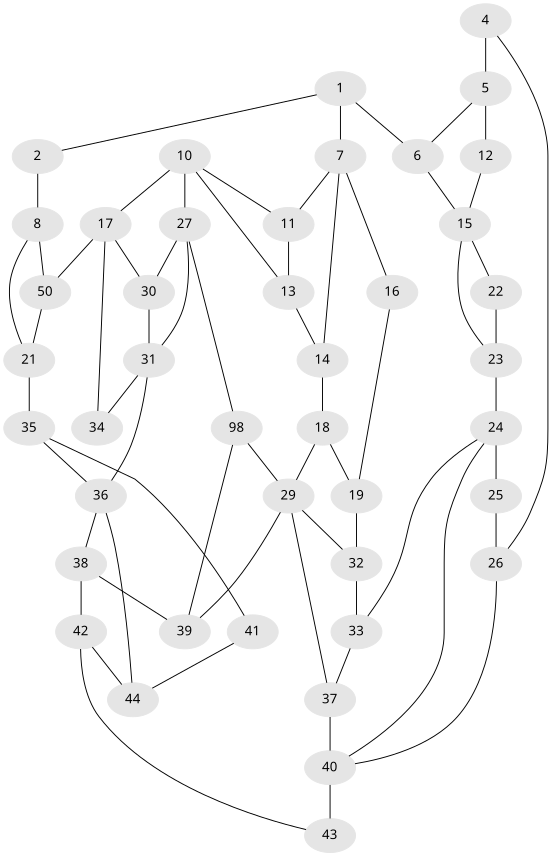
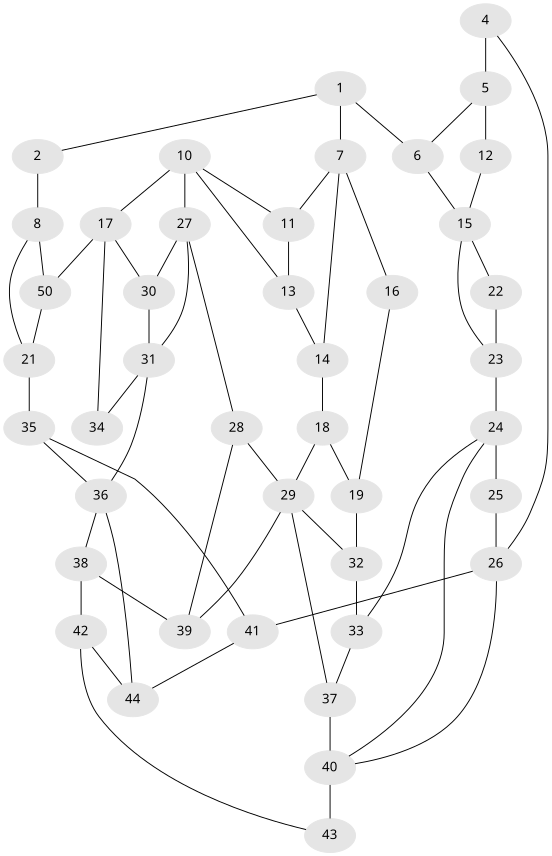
(237, 428) -> (237, 428)
none -> (369, 599)
